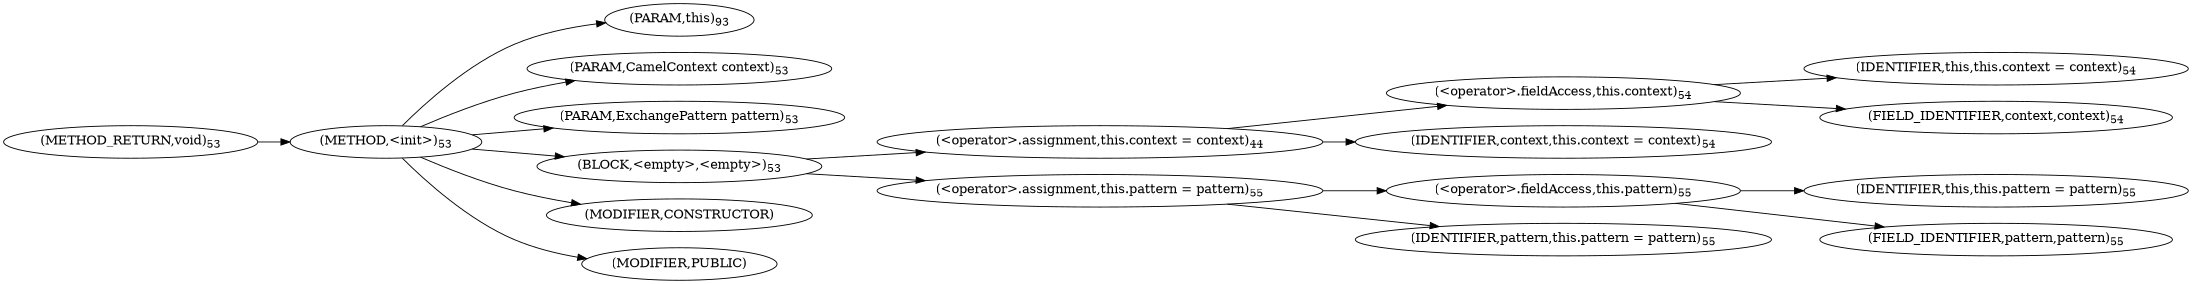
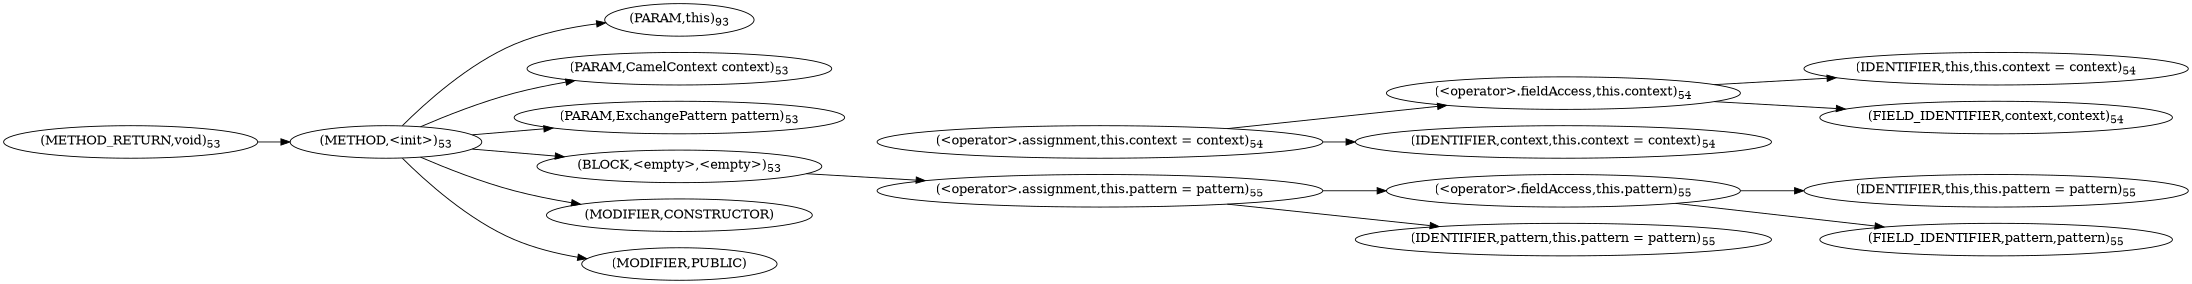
(1257, 141) -> (1257, 141)
(861, 156) -> none
